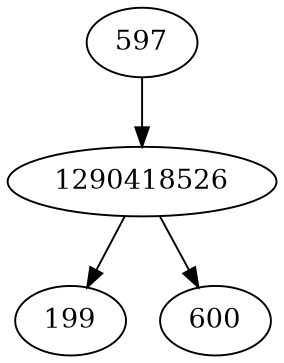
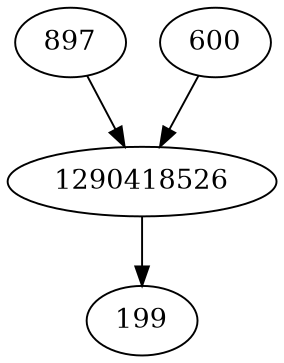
(142, 43) -> (71, 43)
(174, 243) -> (184, 103)
